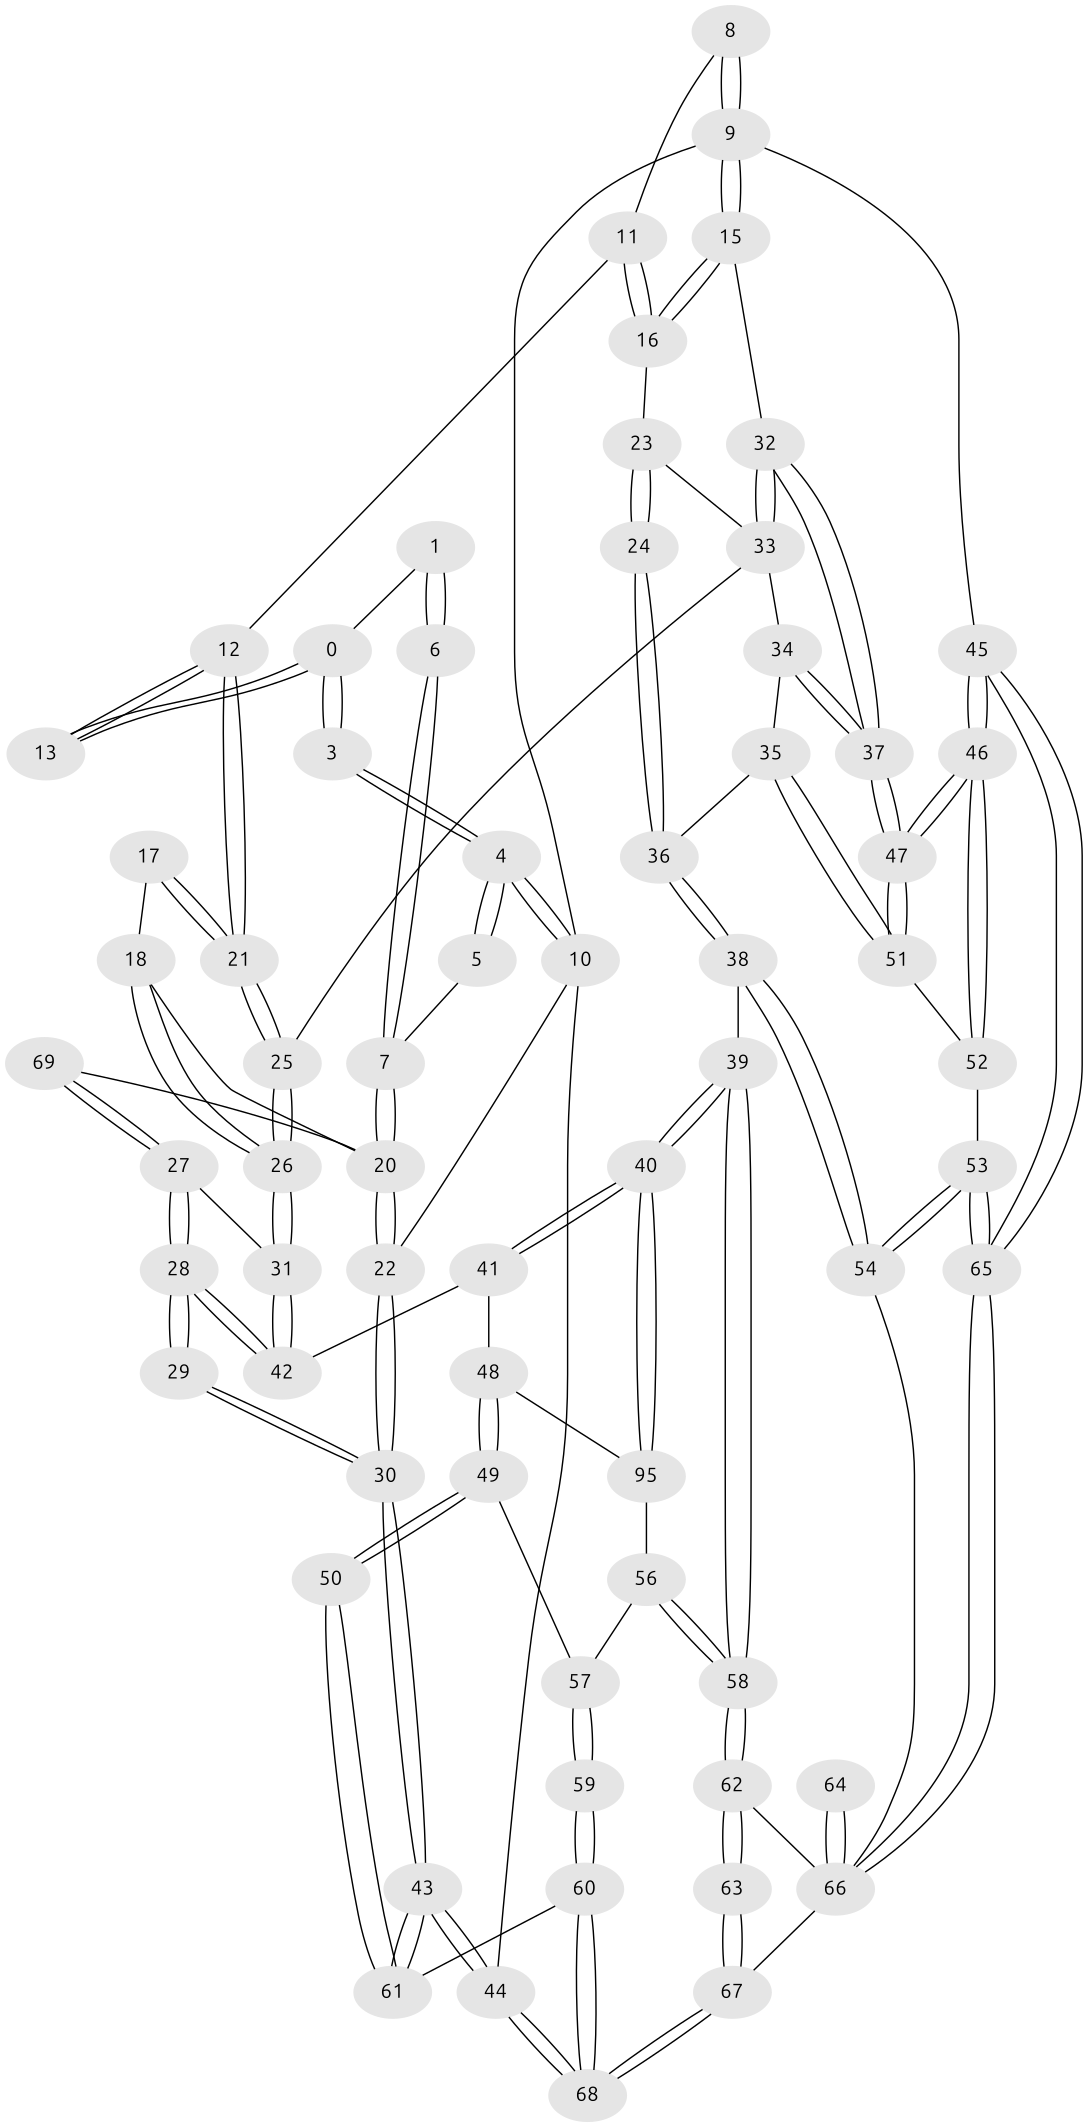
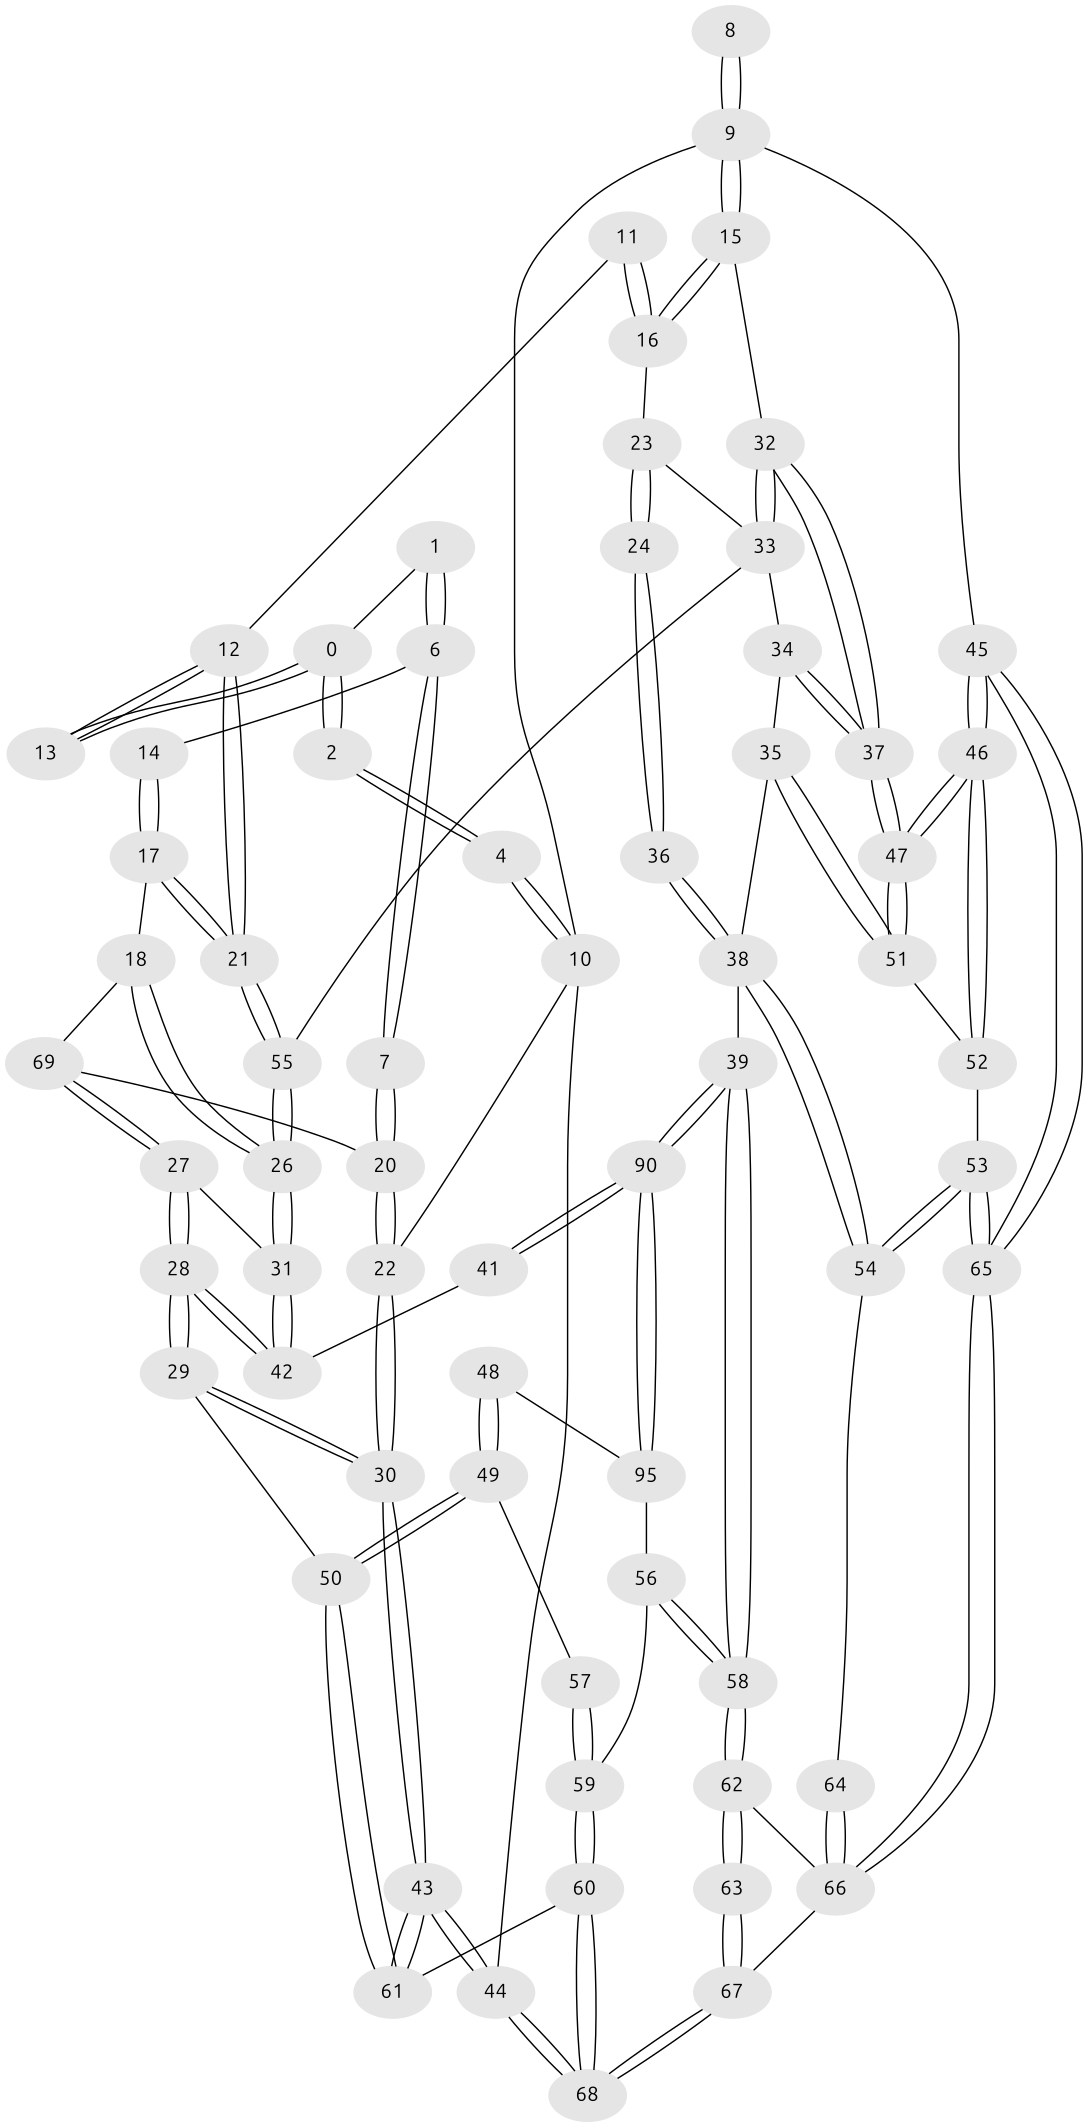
(669, 131) -> none
none -> (149, 754)
(333, 754) -> (333, 754)
(715, 806) -> (755, 857)
(477, 960) -> none
(282, 1064) -> (282, 1064)
(234, 1091) -> (90, 1012)
(646, 1167) -> (646, 1167)
(489, 1322) -> none
none -> (255, 1476)
(914, 1585) -> (847, 1528)
(613, 1631) -> (638, 1688)
